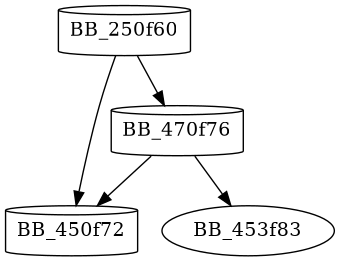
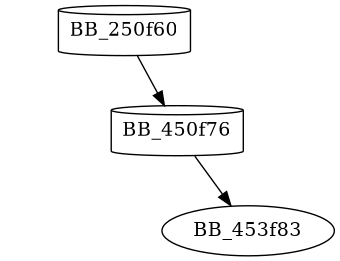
(177, 131) -> (177, 131)
(72, 231) -> none
